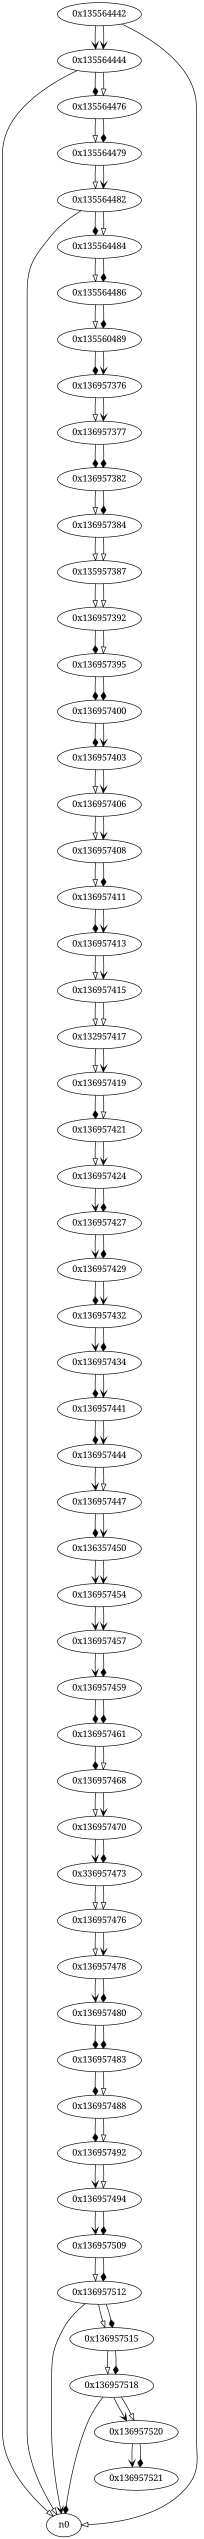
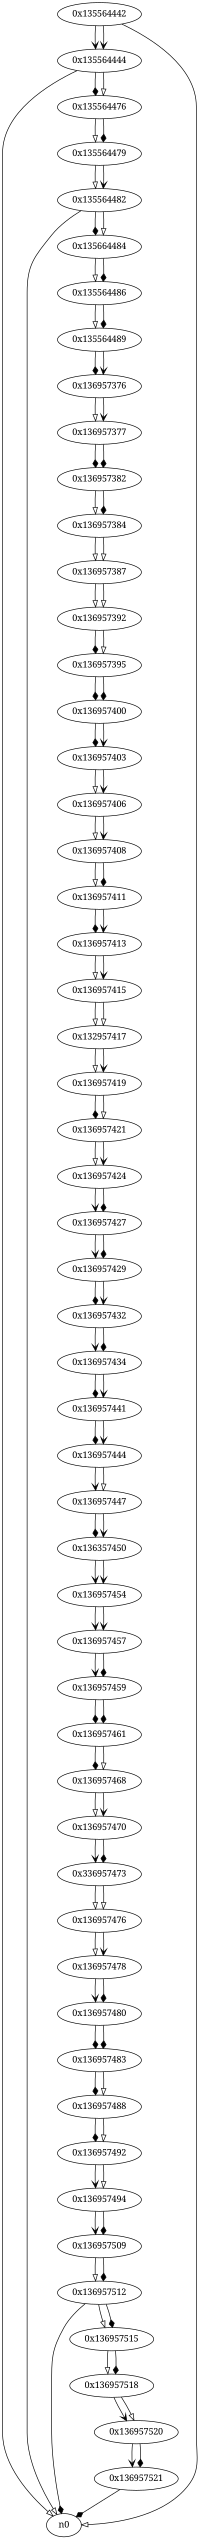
(99, 247) -> (99, 247)
(99, 340) -> (99, 340)
(99, 572) -> (99, 572)
(52, 2400) -> (52, 2400)
(78, 2449) -> (102, 2501)
